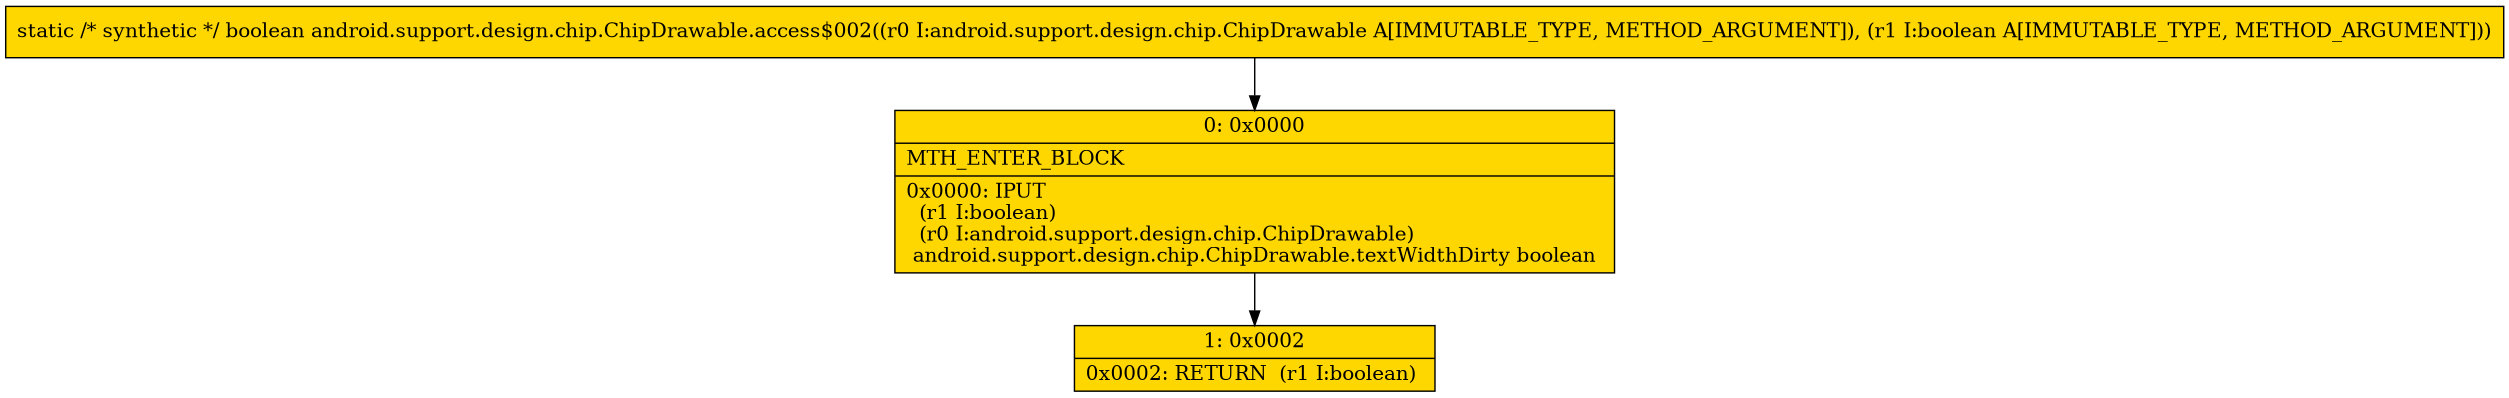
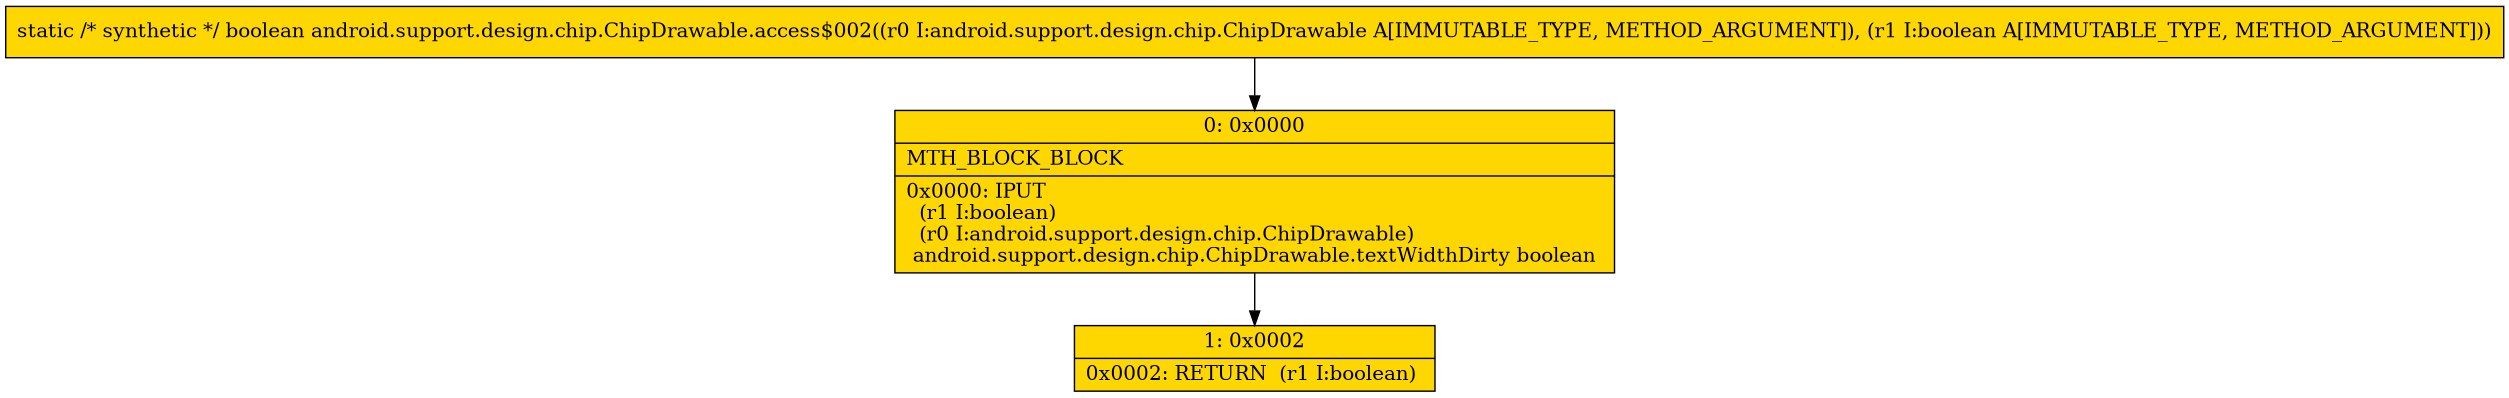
(1016, 159) -> (1015, 159)
